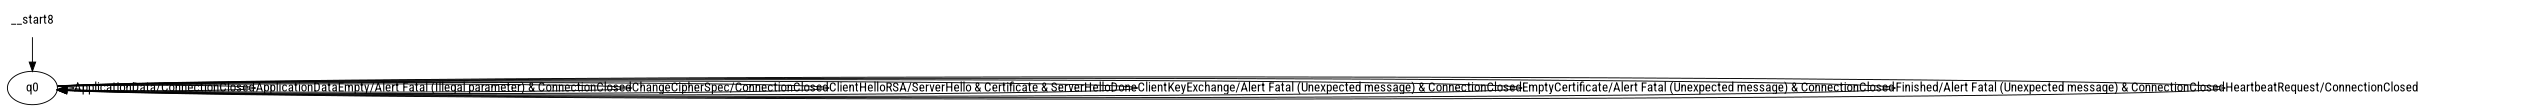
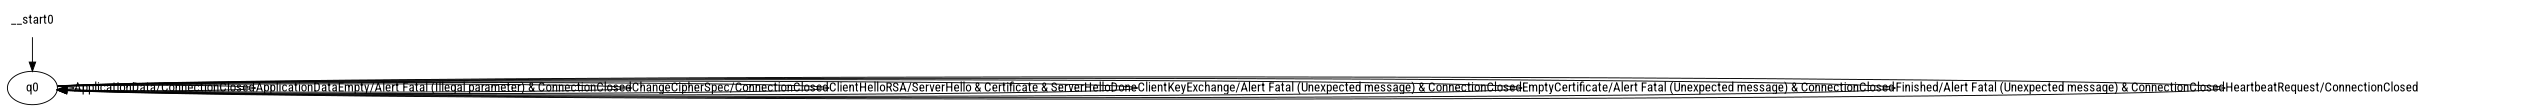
(32, 20) -> (32, 20)
